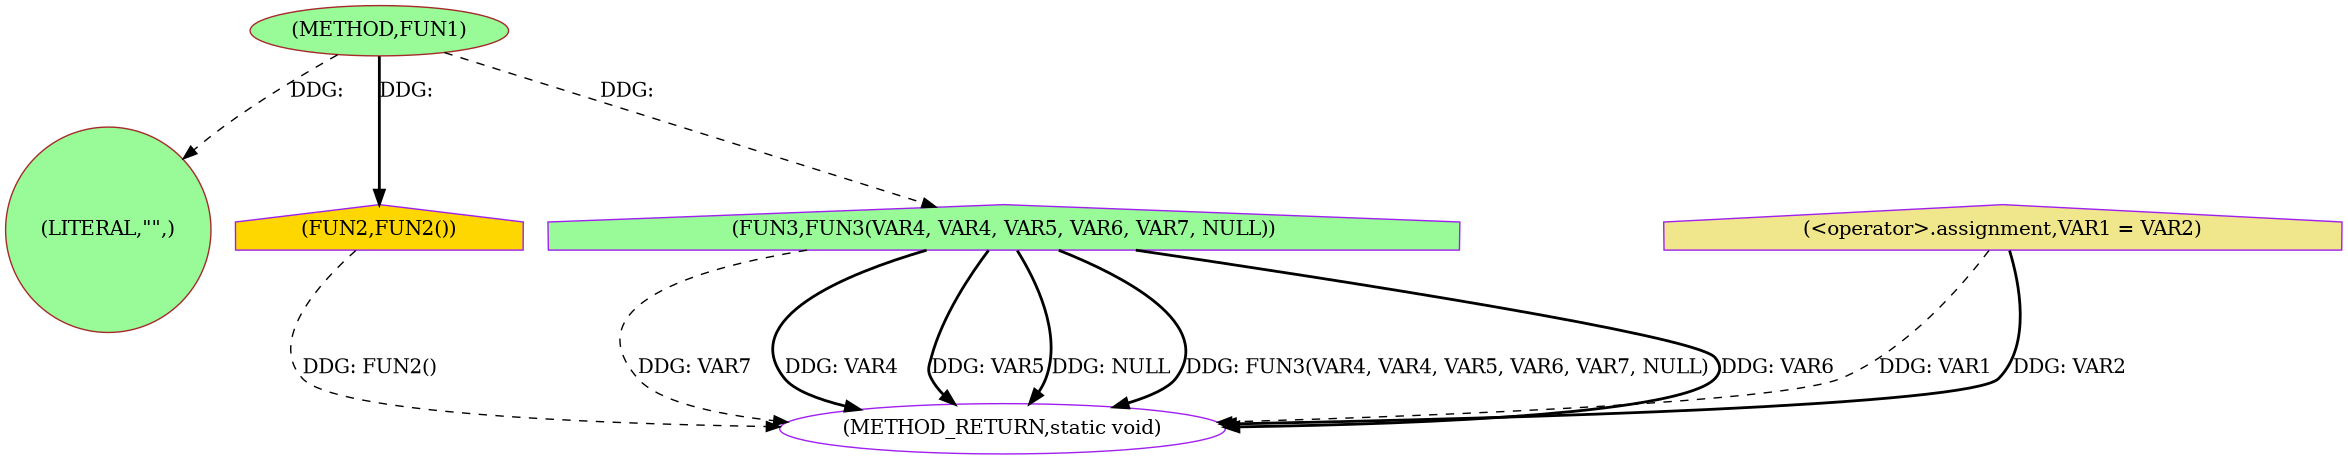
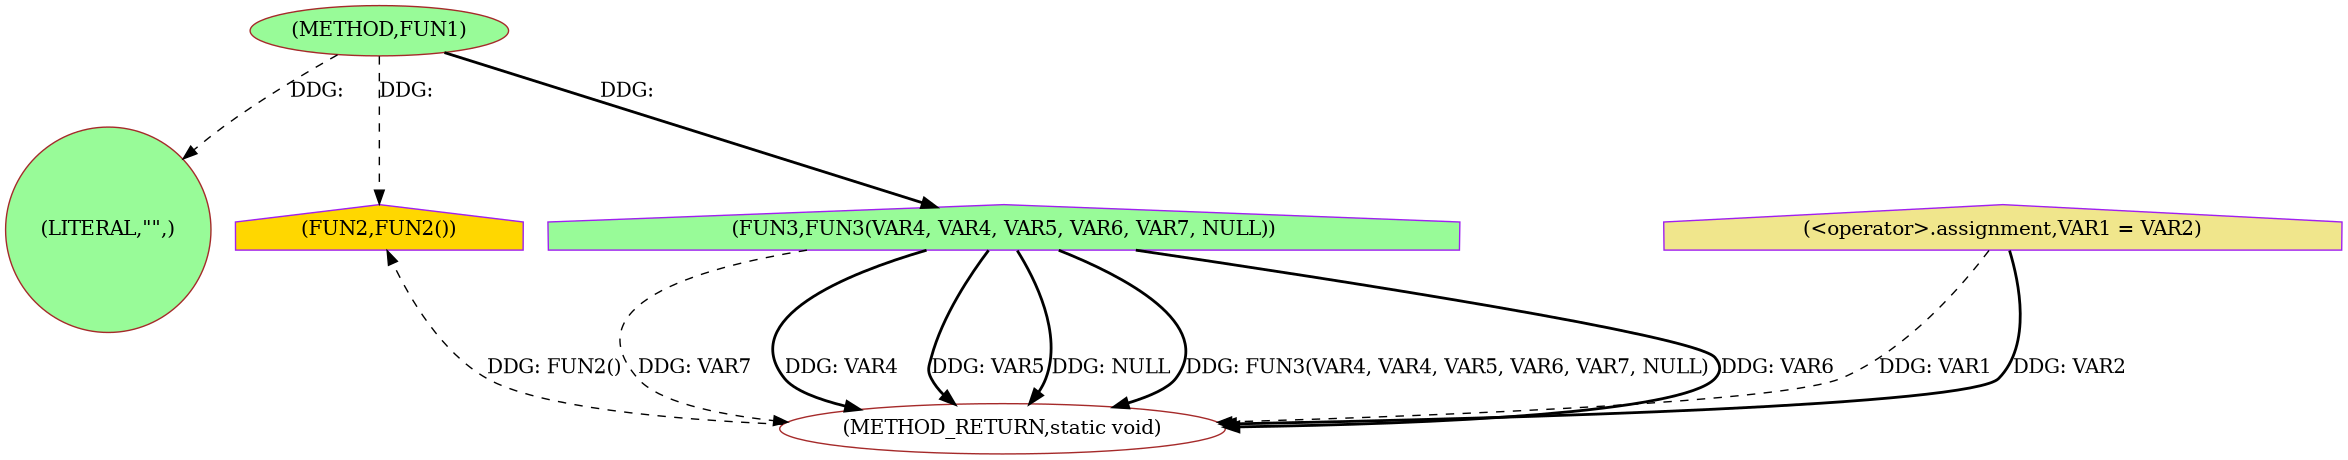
(379, 123) -> (379, 123)
(683, 128) -> (683, 128)
(455, 412) -> (558, 401)
(1003, 429) -> (1003, 429)
